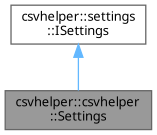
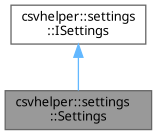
(78, 110) -> (78, 110)
